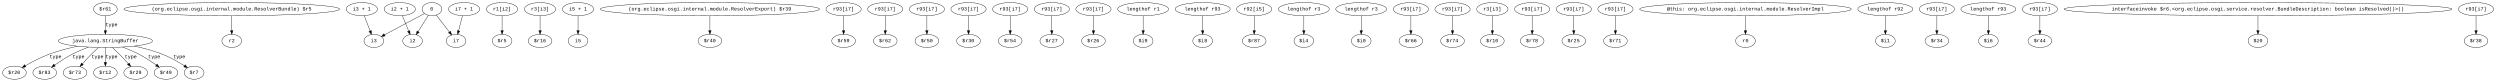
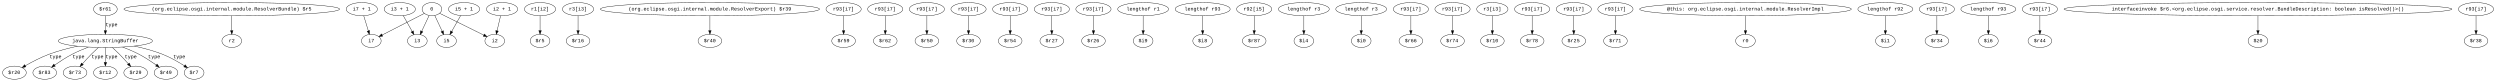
none -> (438, 23)
